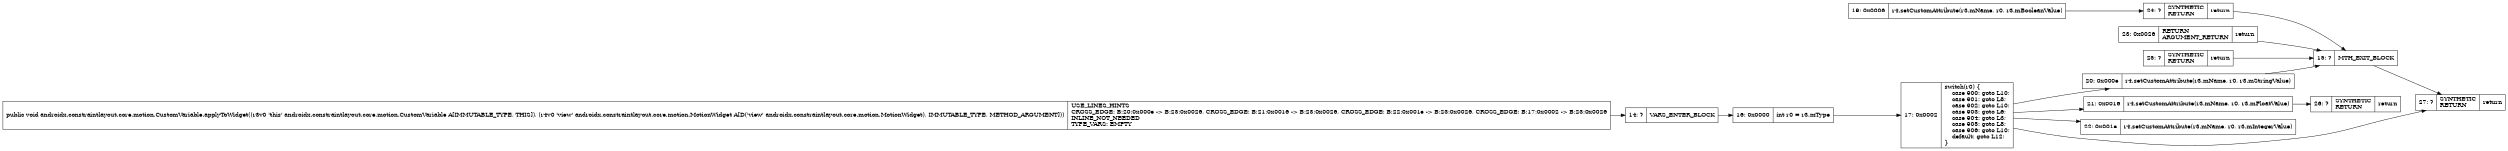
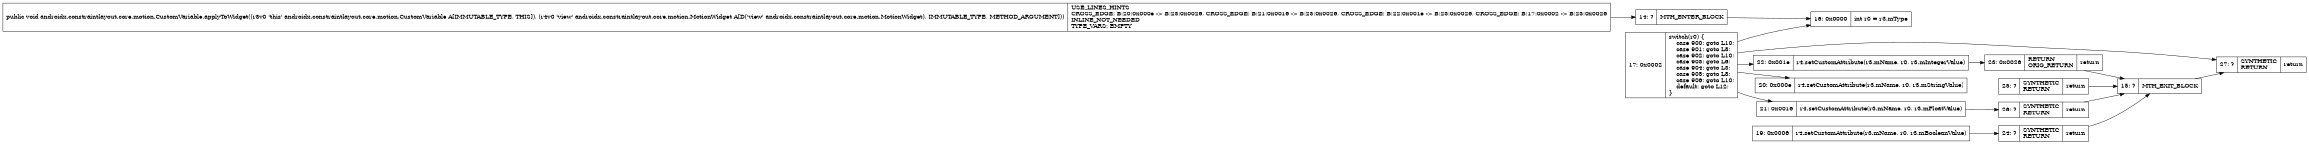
(2195, 37) -> (2051, 66)
none -> (1975, 63)
(2290, 71) -> (2102, 98)
(1682, 115) -> (1692, 17)
(1865, 115) -> (1772, 32)
